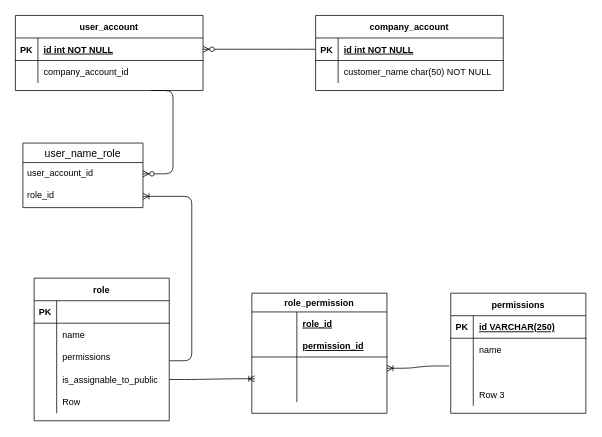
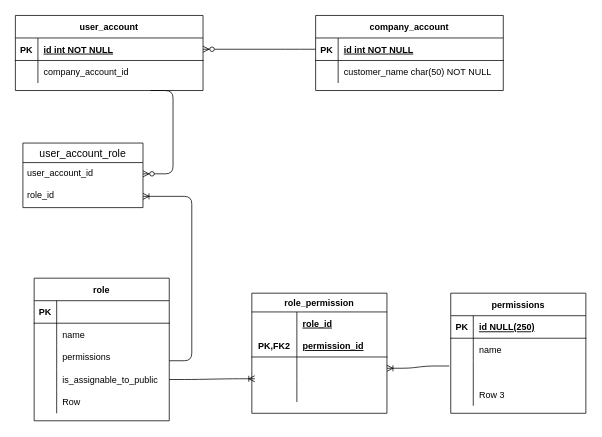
(83, 153) -> (83, 153)
(514, 327) -> (506, 327)
none -> (274, 345)
